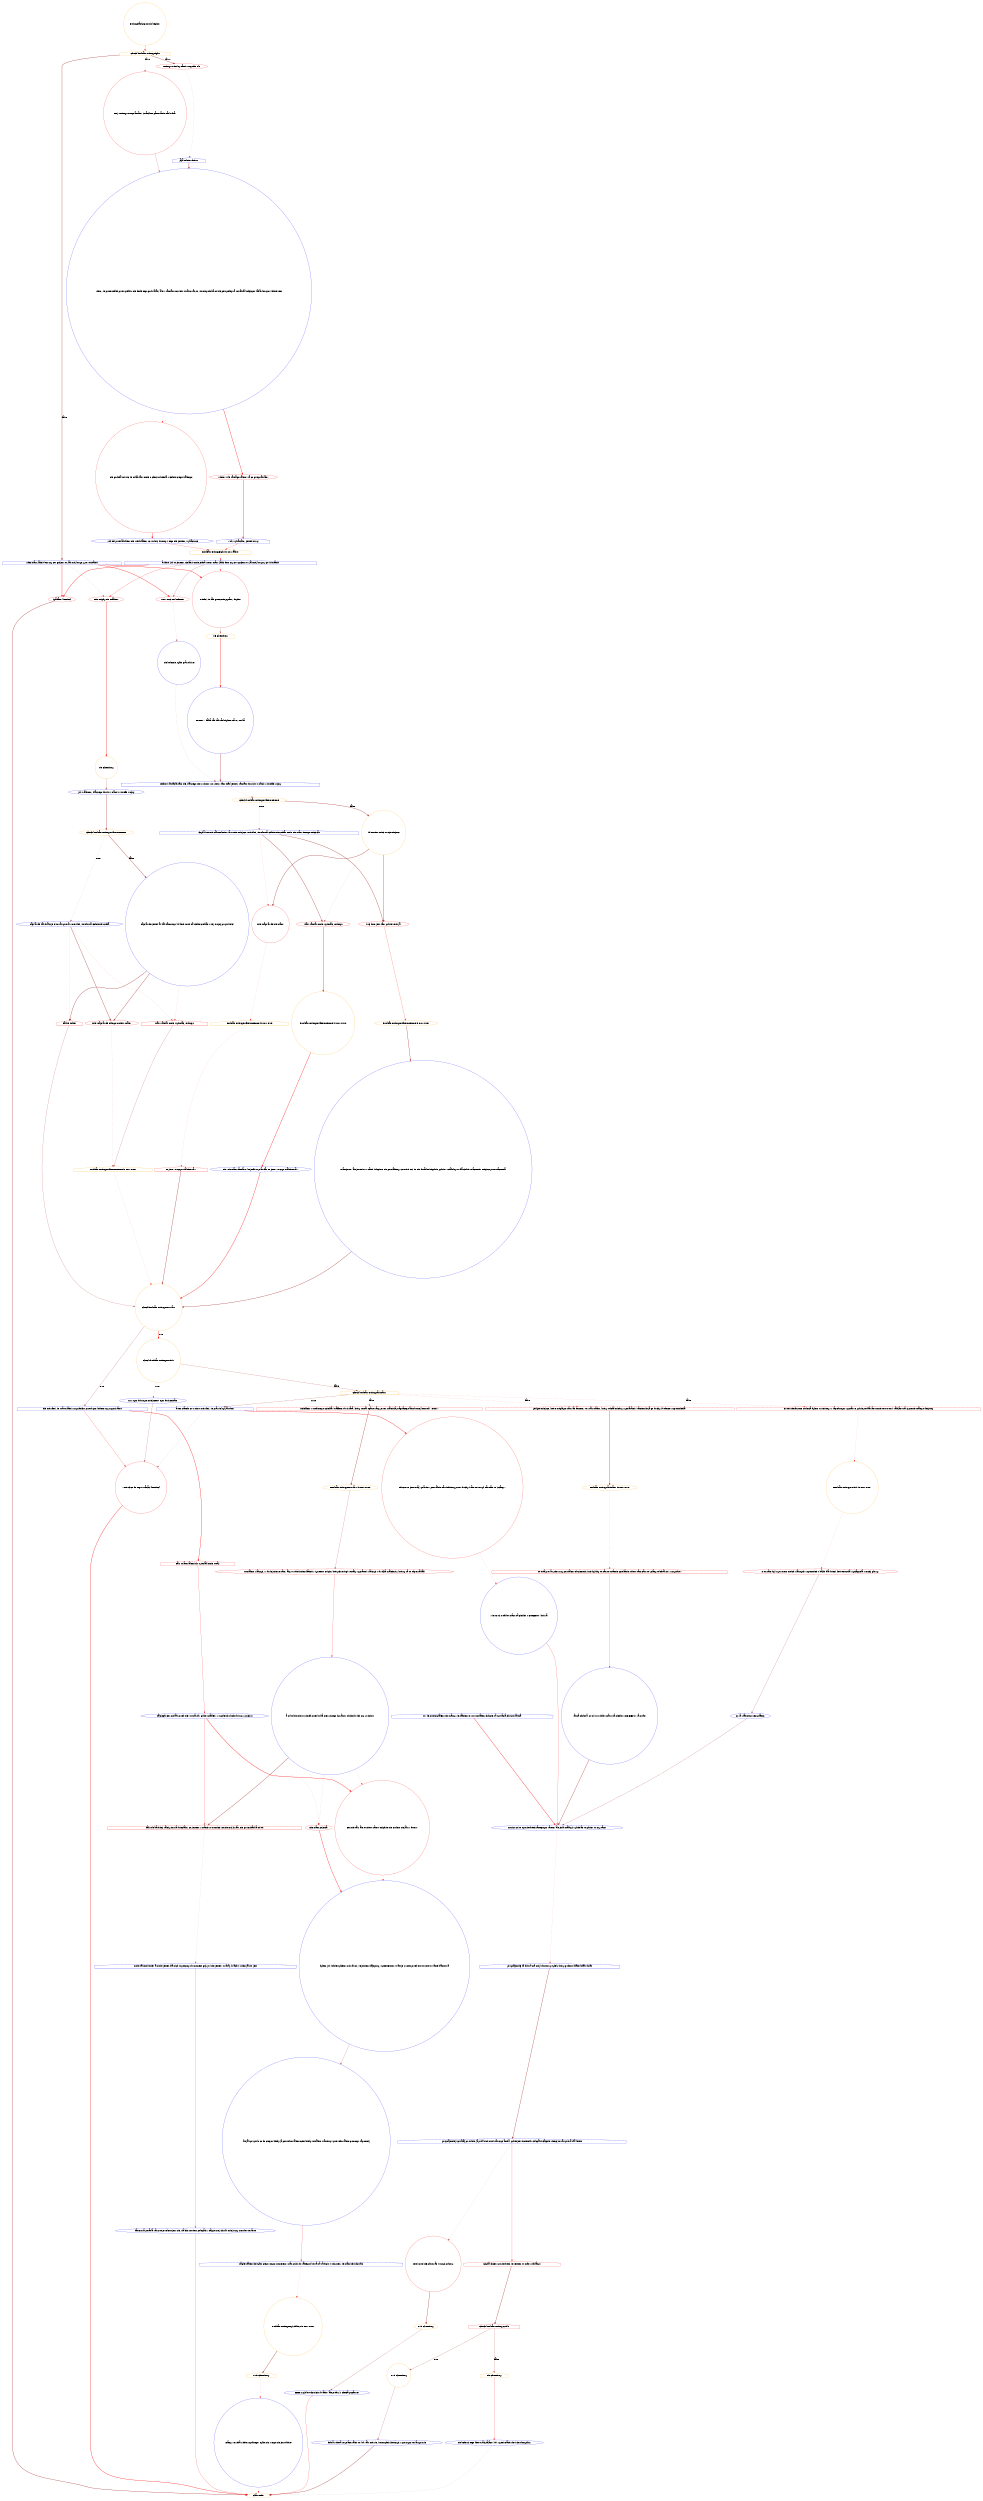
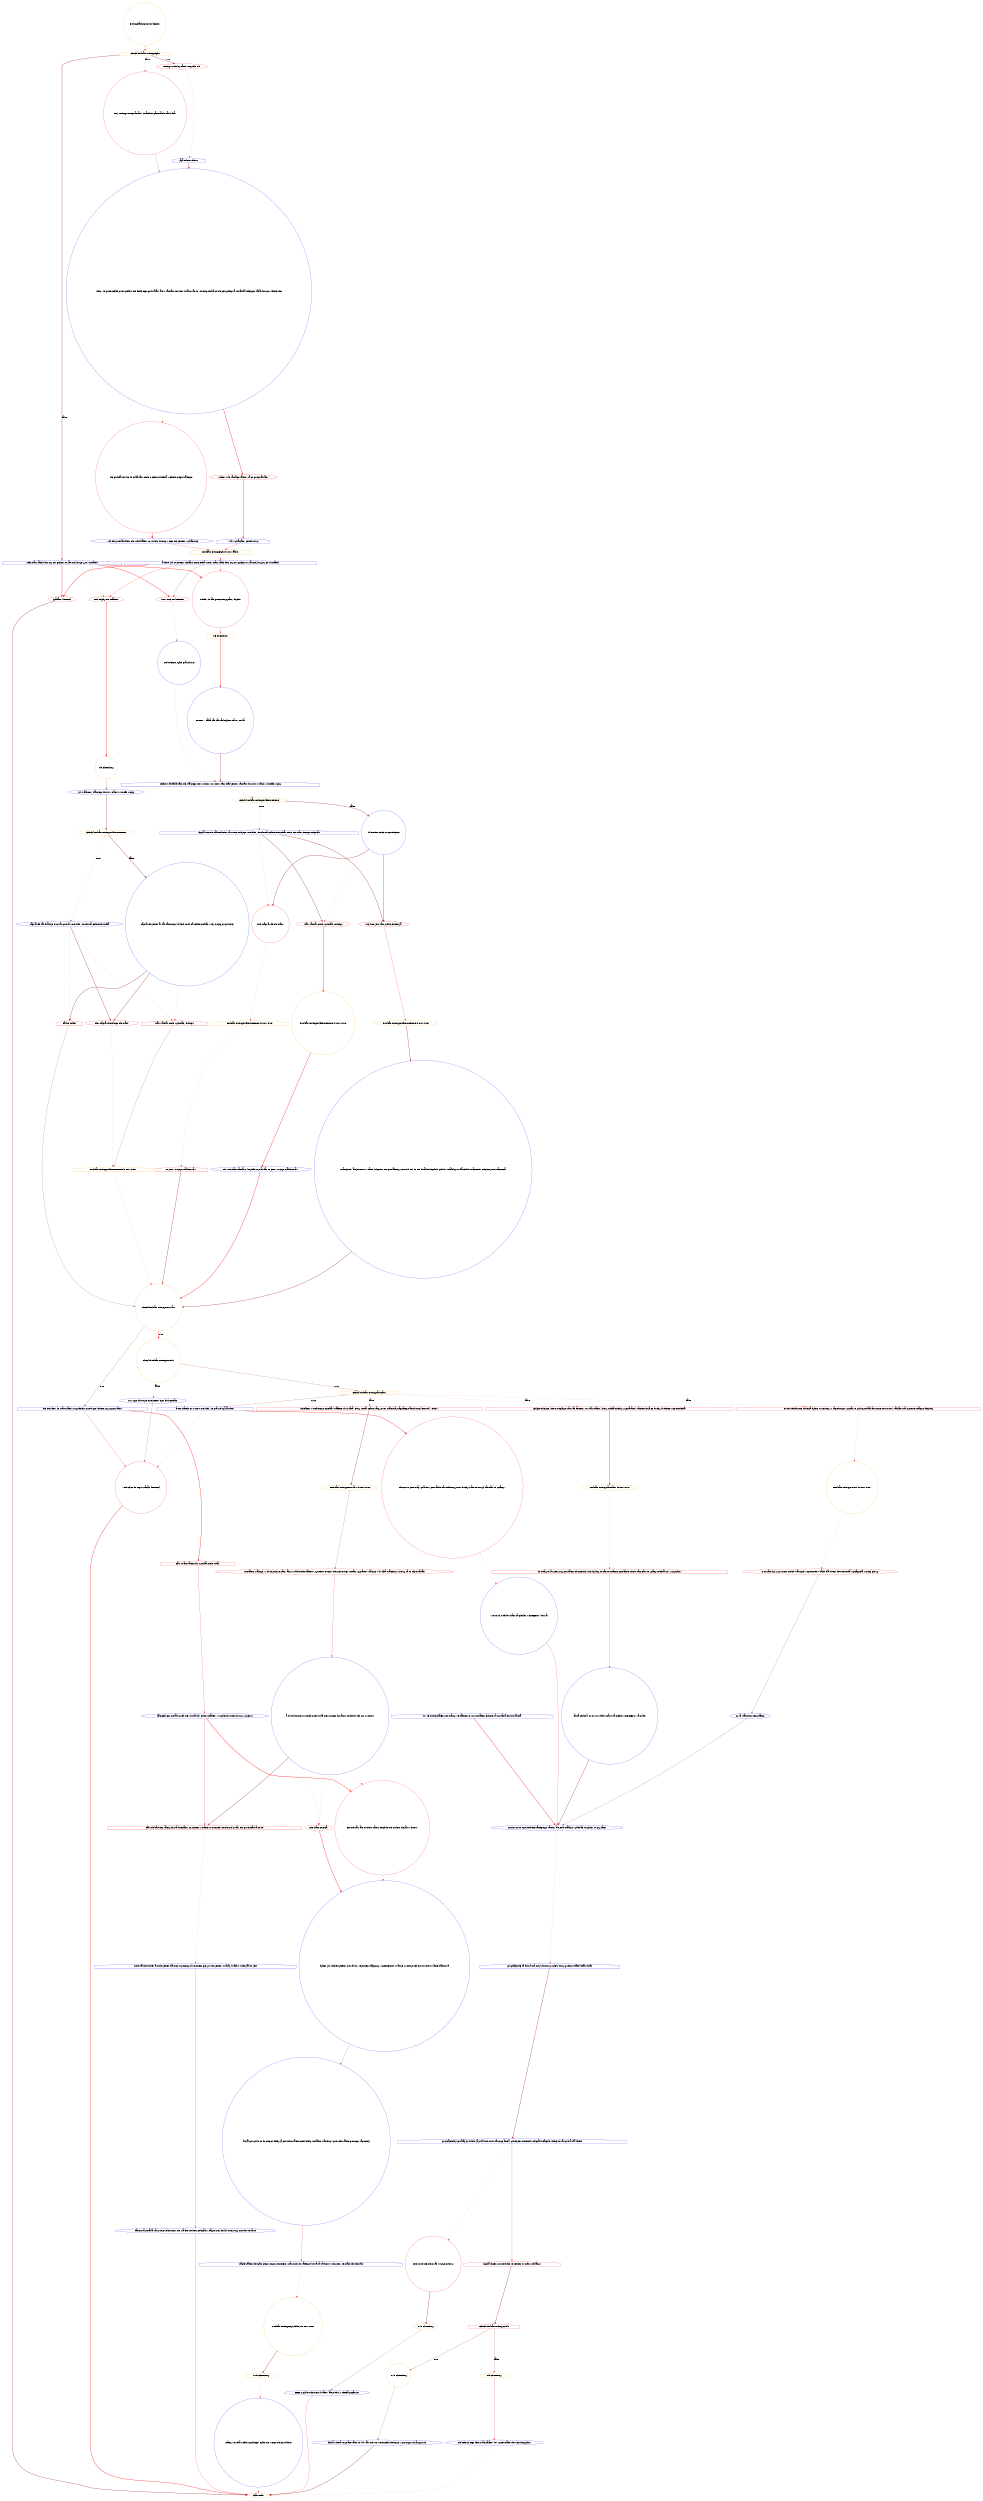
(168, 60) -> (168, 60)
(384, 833) -> (384, 833)
(384, 924) -> (384, 924)
(112, 1023) -> (112, 1023)
(157, 1386) -> (157, 1386)
(336, 1386) -> (336, 1386)
